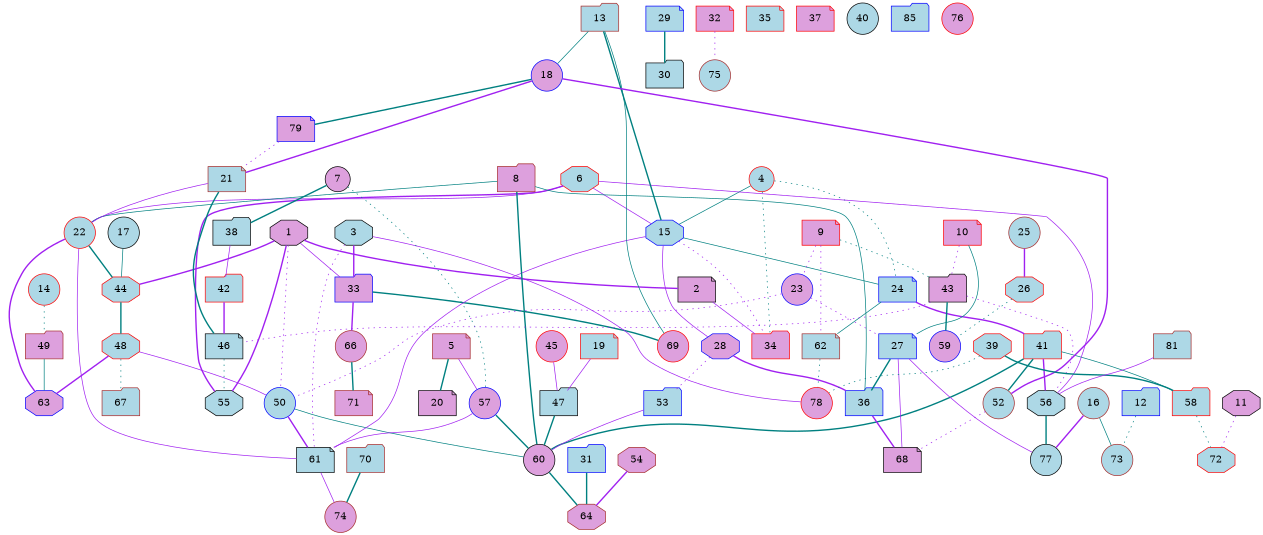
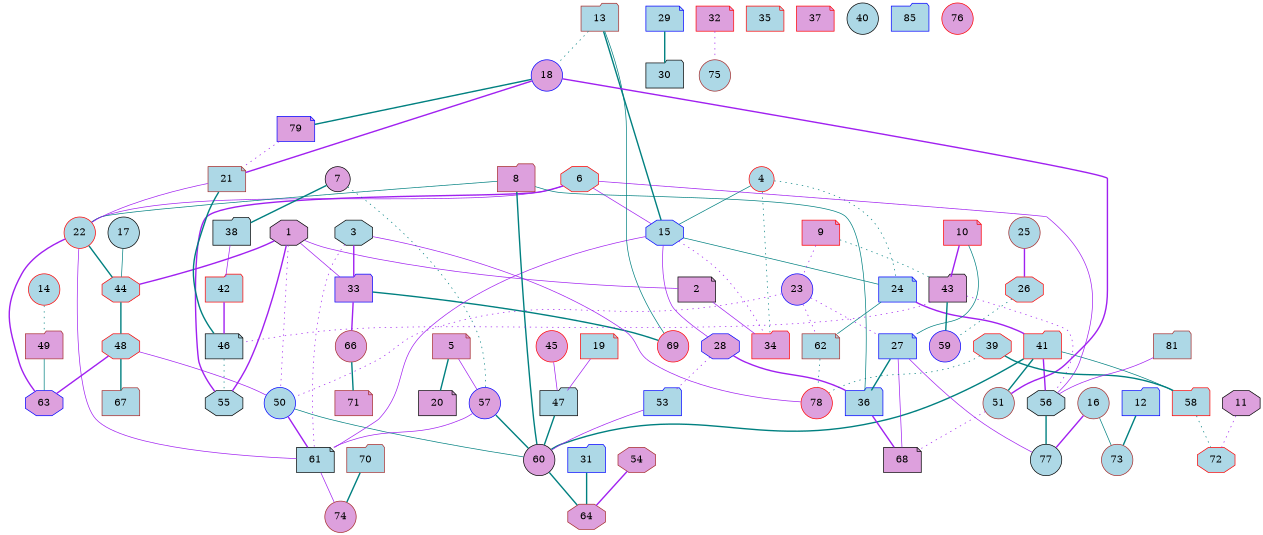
(573, 47) -> (573, 47)
(955, 261) -> (955, 261)
(489, 275) -> (489, 275)
(821, 290) -> (809, 318)
(121, 375) -> (121, 375)
(999, 403) -> (999, 403)
(1130, 431) -> (1130, 431)
